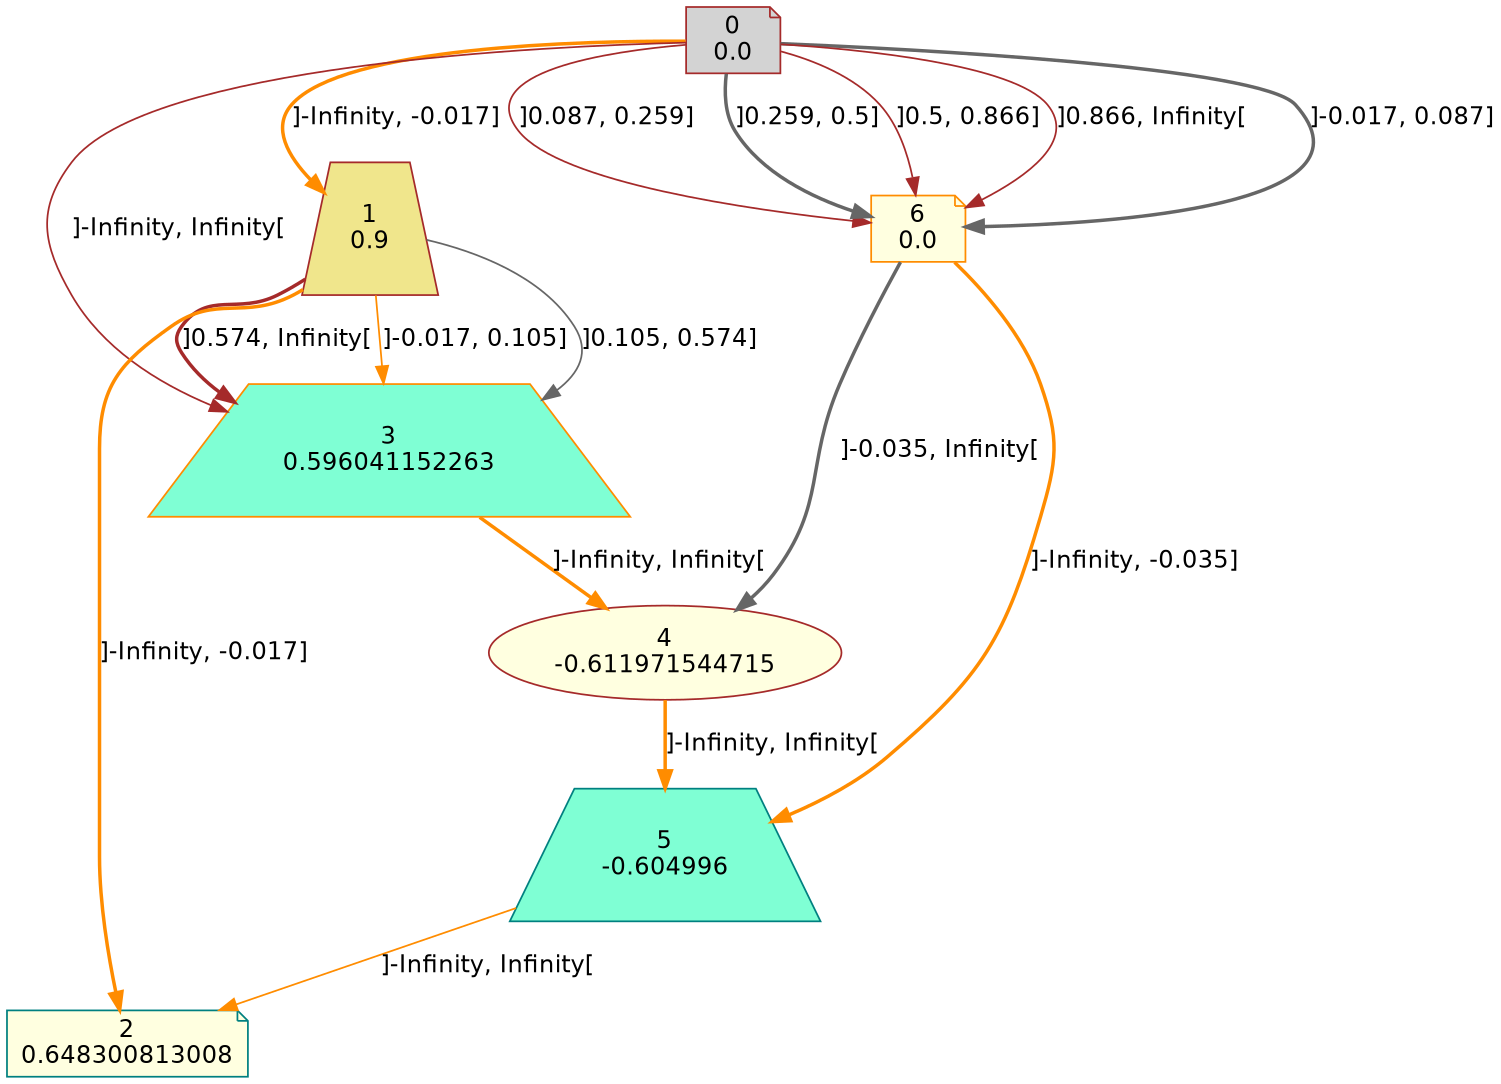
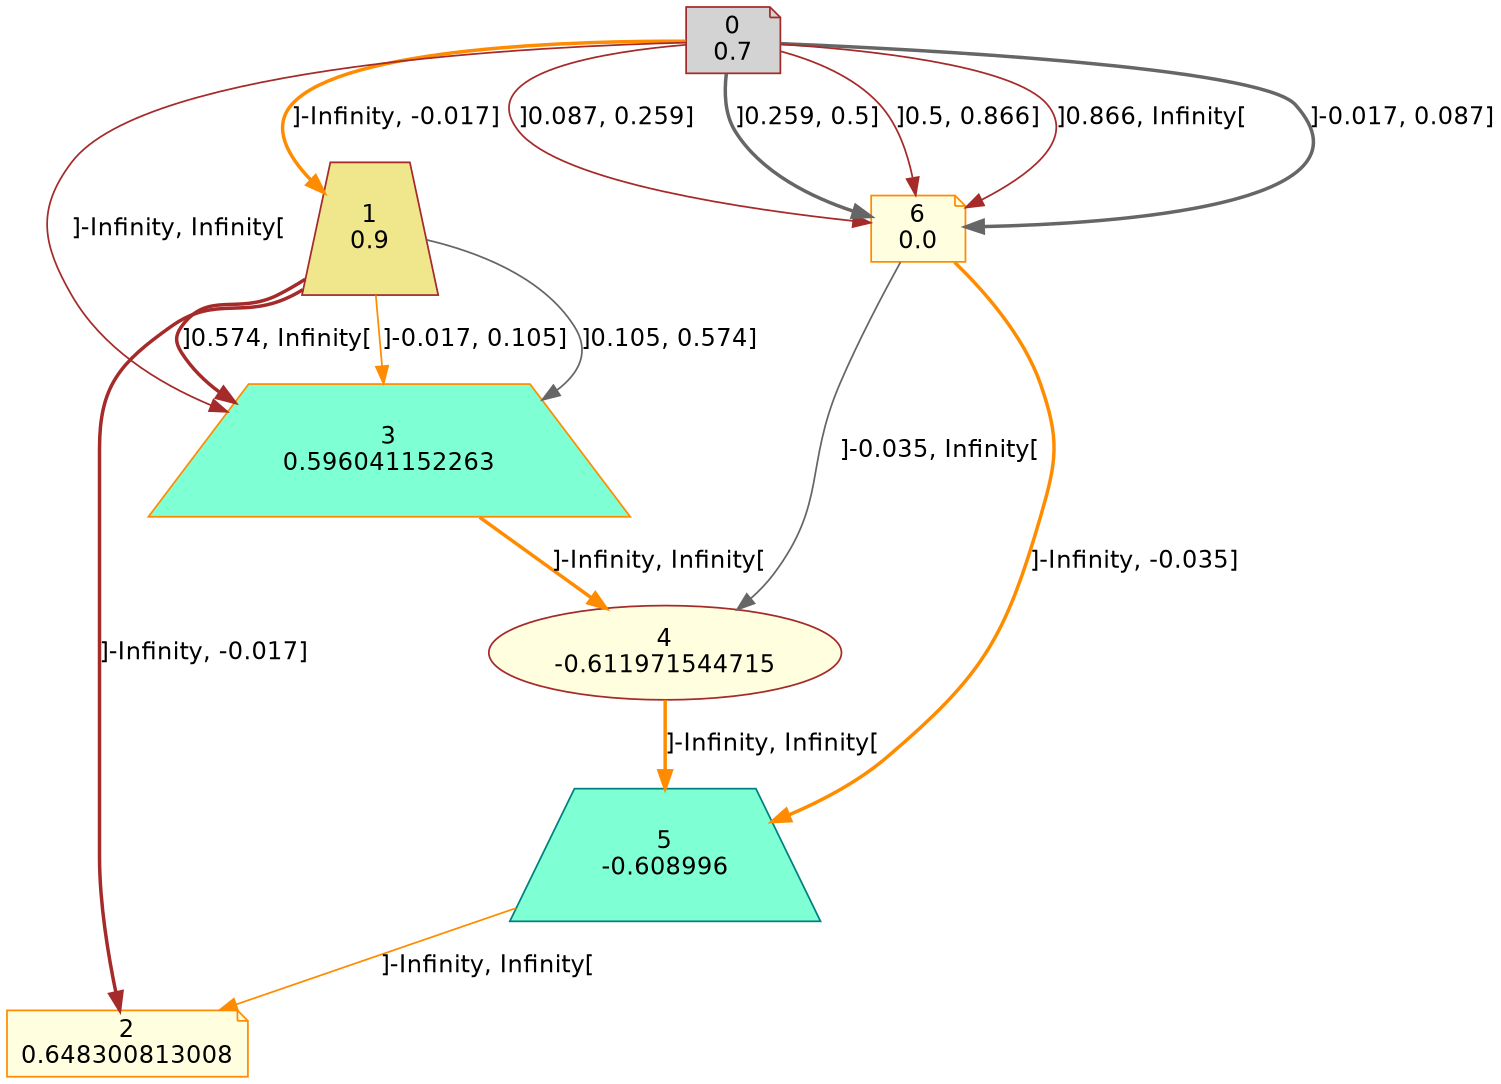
(733, 40) -> (733, 40)
(824, 432) -> (824, 432)
(100, 577) -> (100, 577)
(665, 855) -> (665, 855)
(127, 1044) -> (127, 1044)
